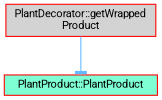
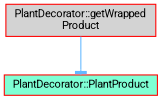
(81, 85) -> (81, 85)
